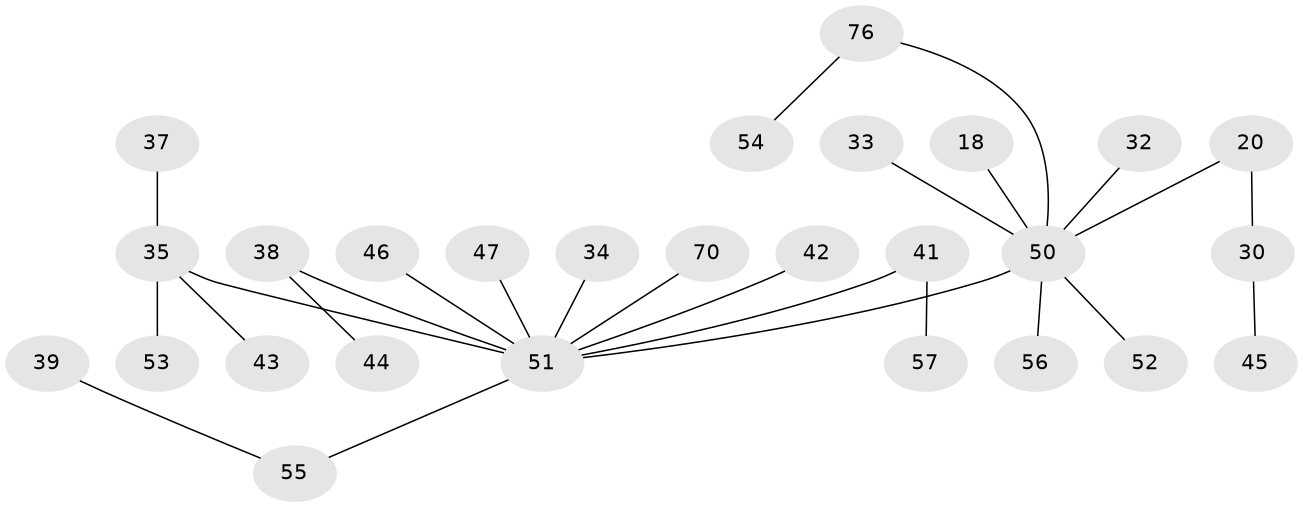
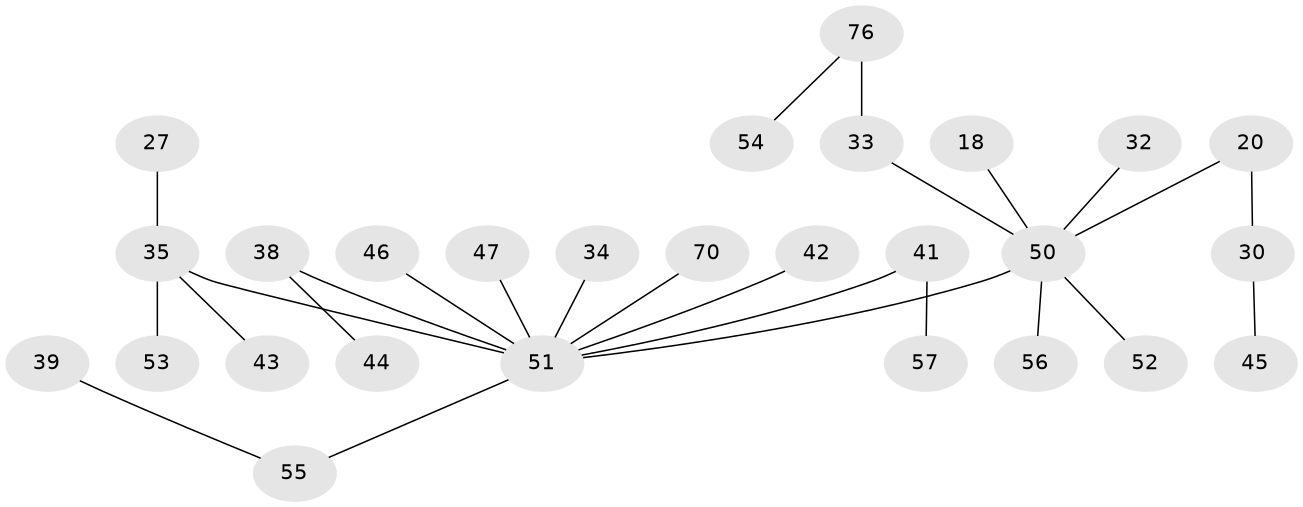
(1016, 103) -> (862, 89)
(157, 144) -> (157, 144)
